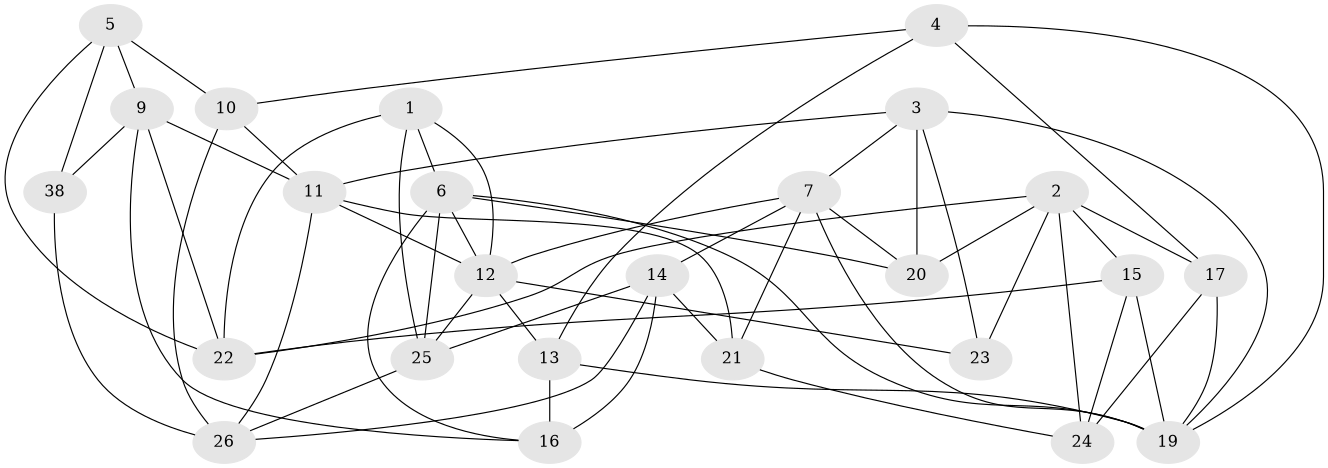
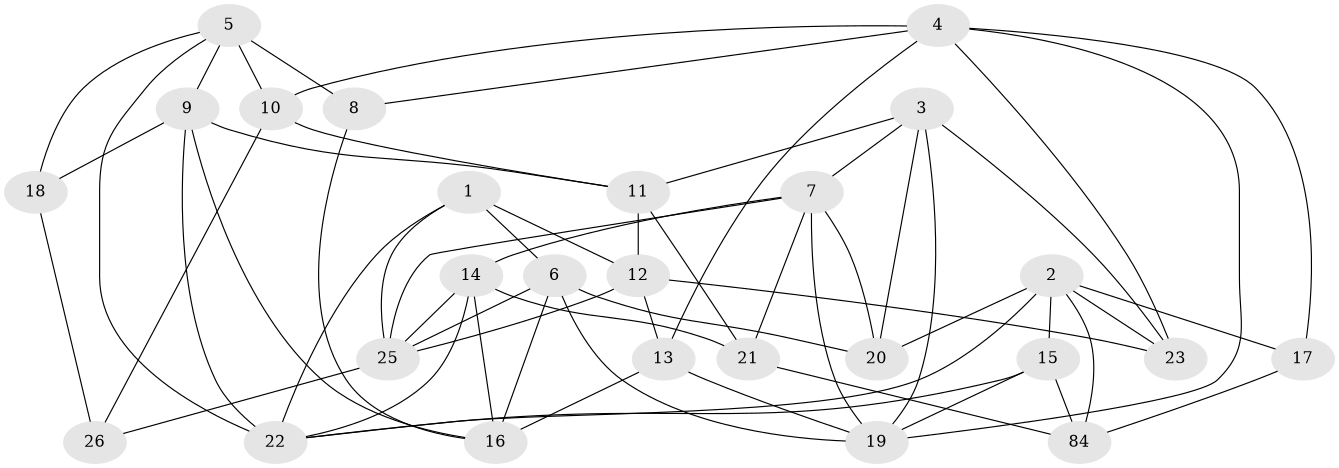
none -> (354, 109)
none -> (1075, 182)
(55, 192) -> (36, 192)
(671, 219) -> (537, 236)
(464, 234) -> none
(287, 323) -> none
(1212, 364) -> none
(476, 414) -> (413, 394)
(1083, 442) -> (1080, 442)
